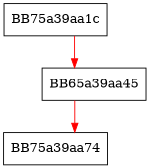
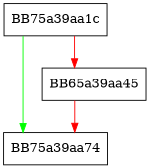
none -> (23, 80)
